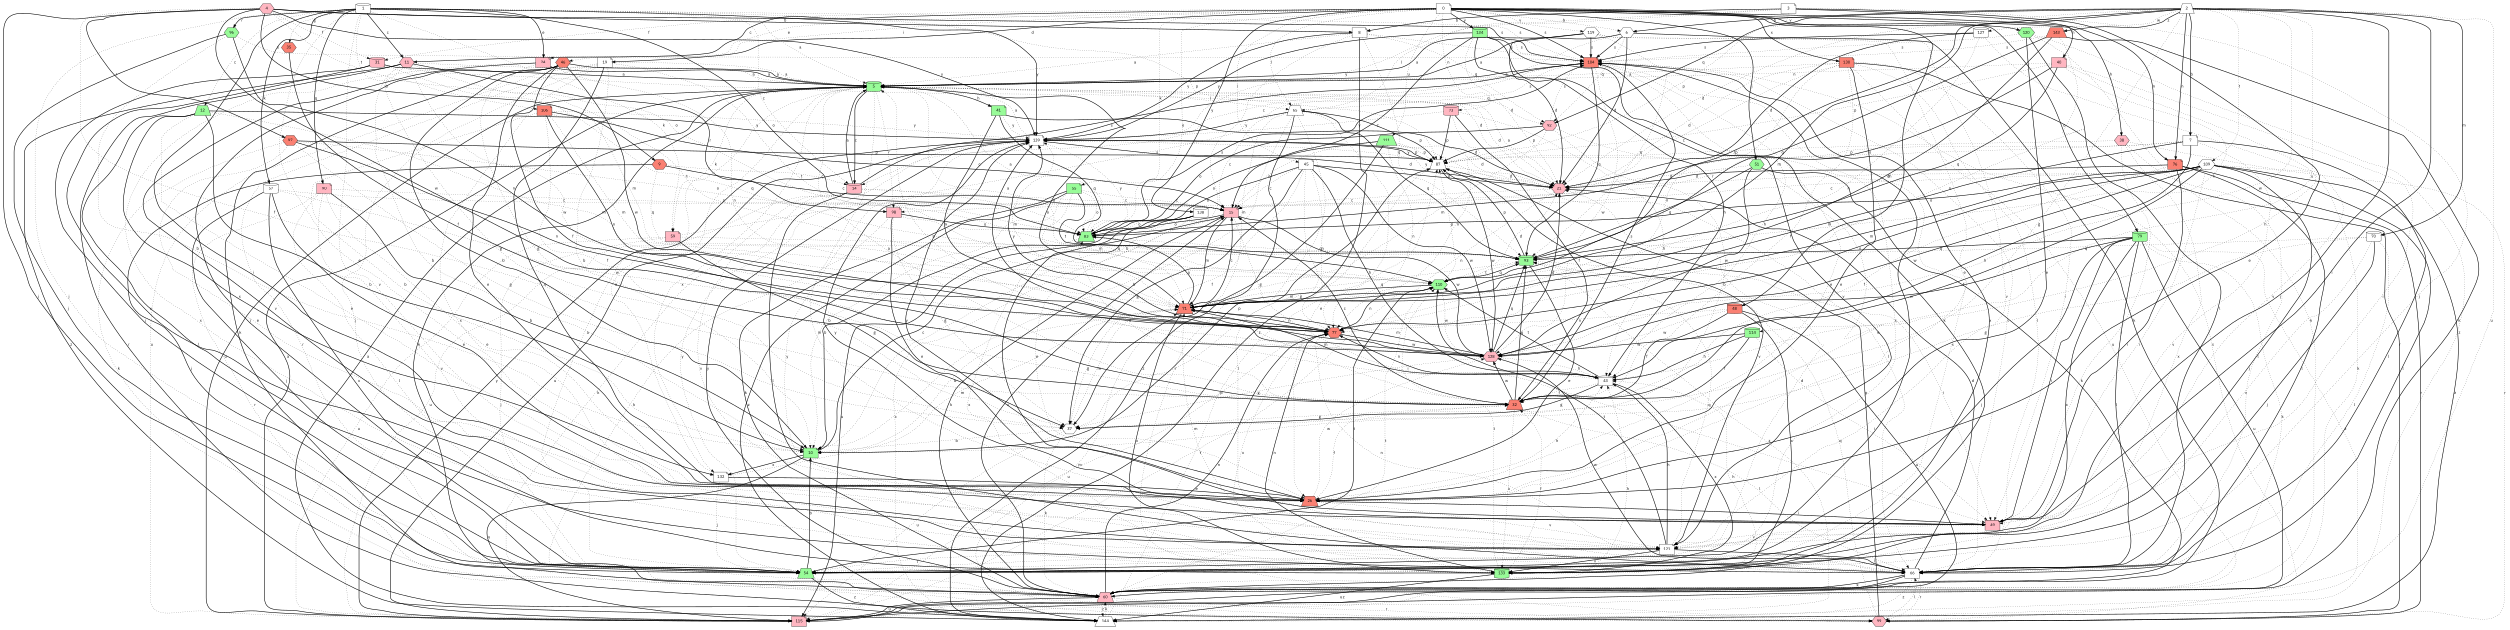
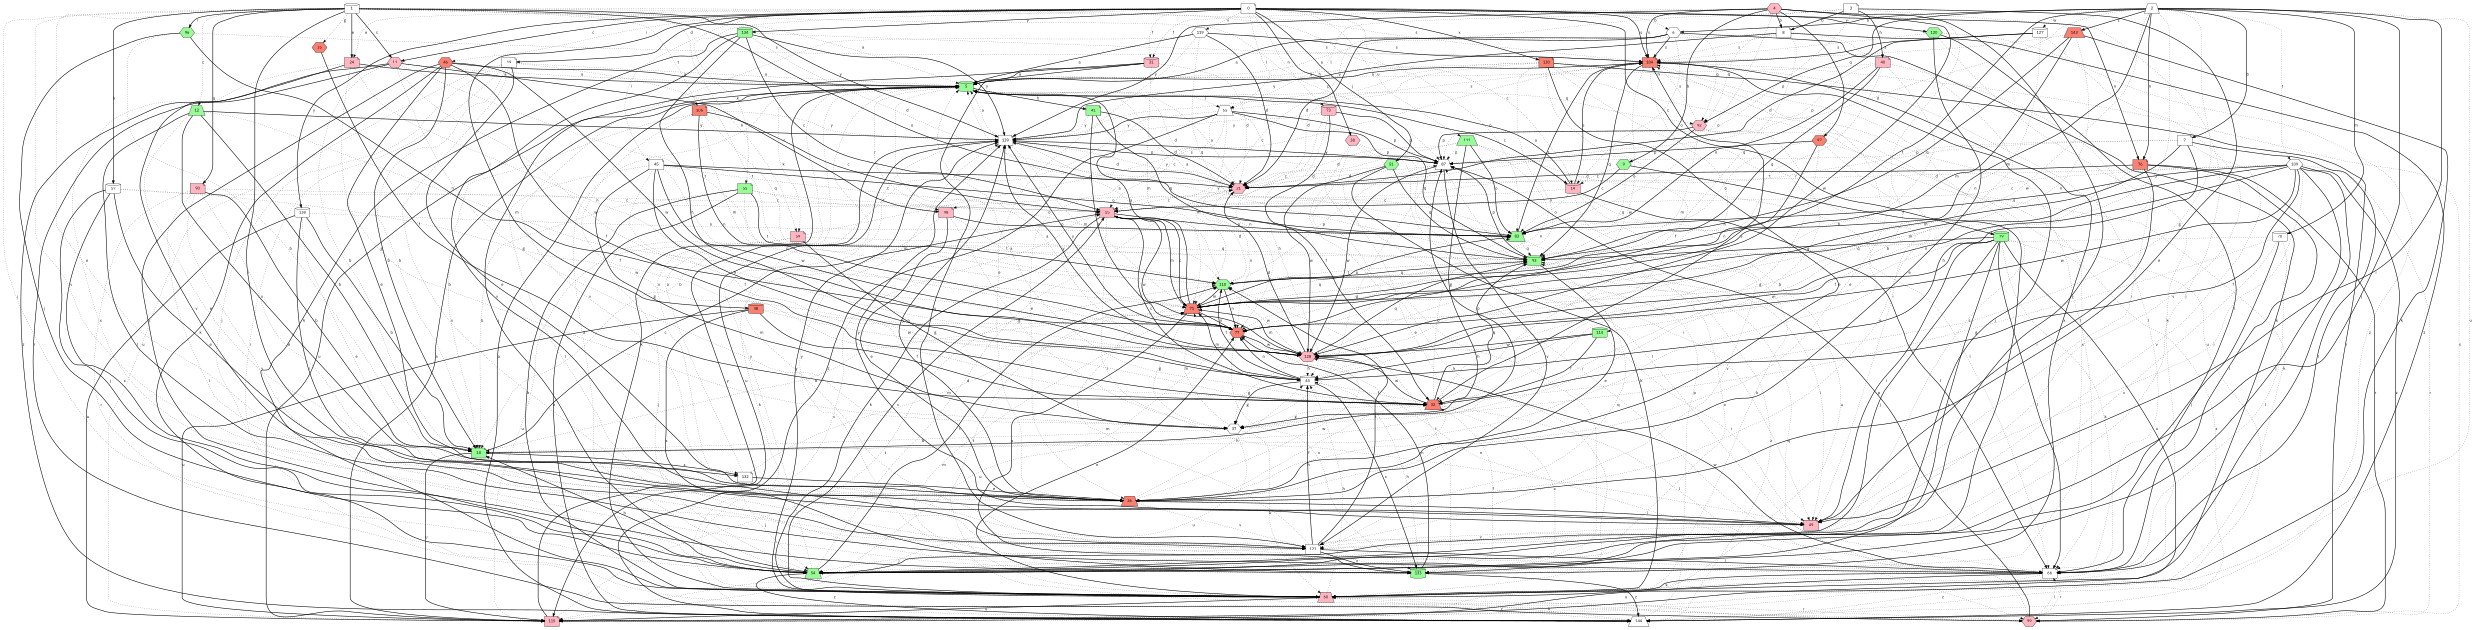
(659, 164) -> (1624, 164)
(1864, 277) -> none
(1238, 457) -> (863, 509)
